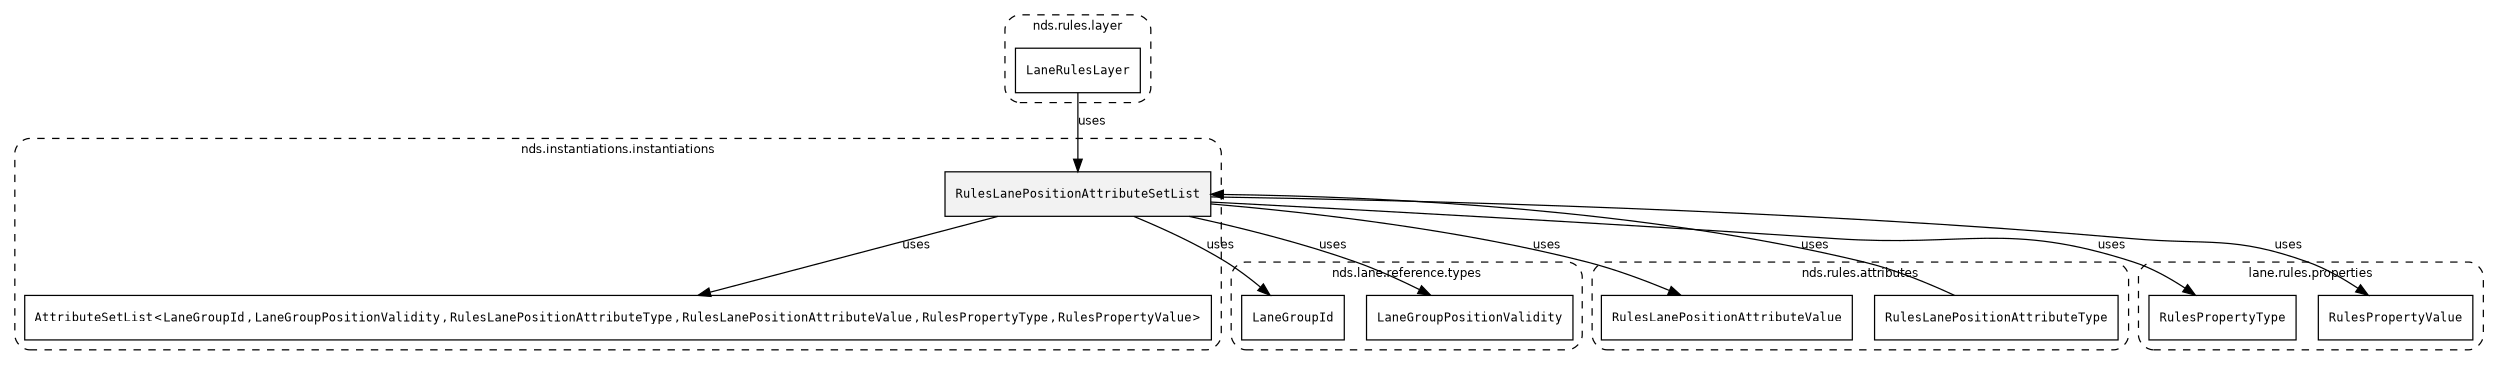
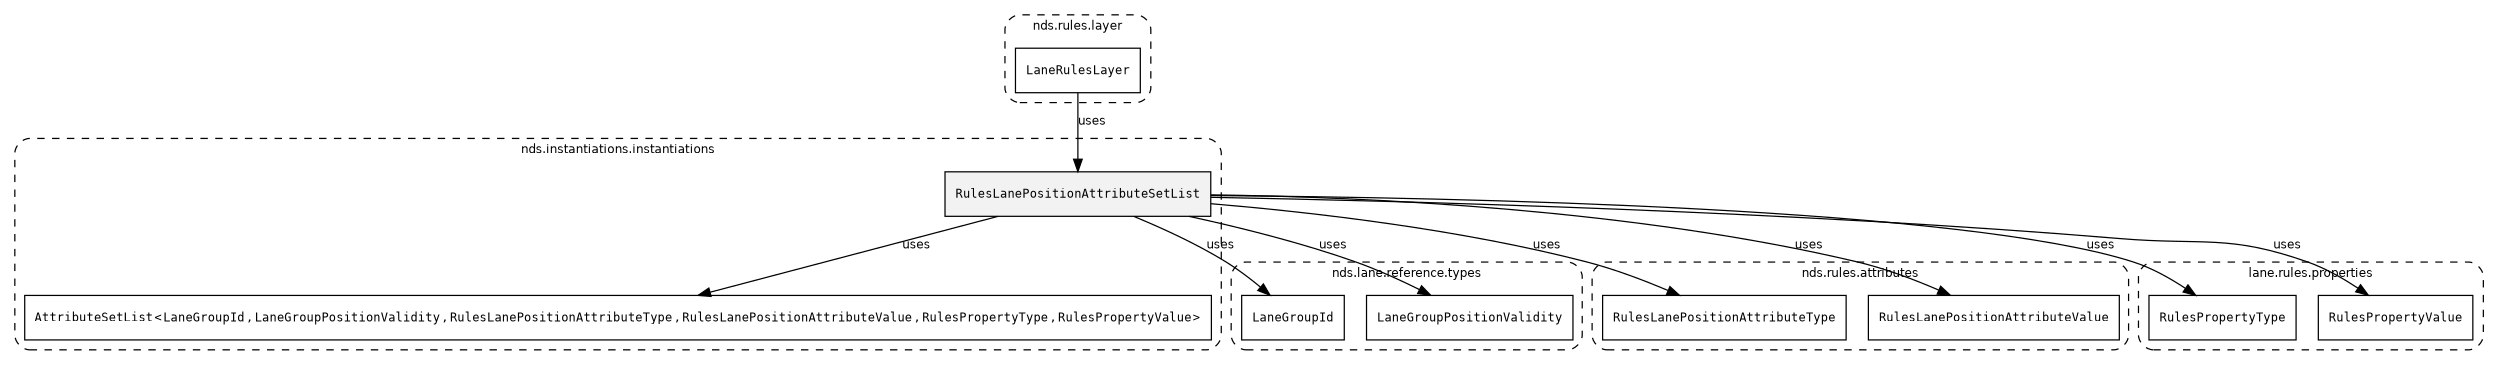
(1575, 215) -> (1443, 232)
